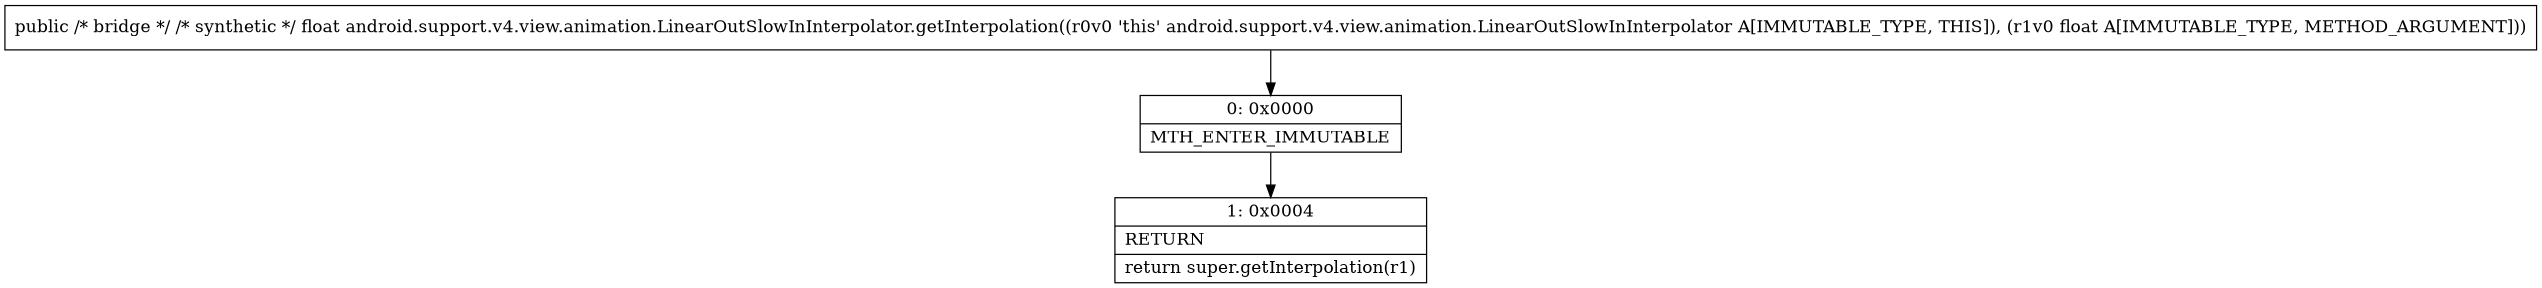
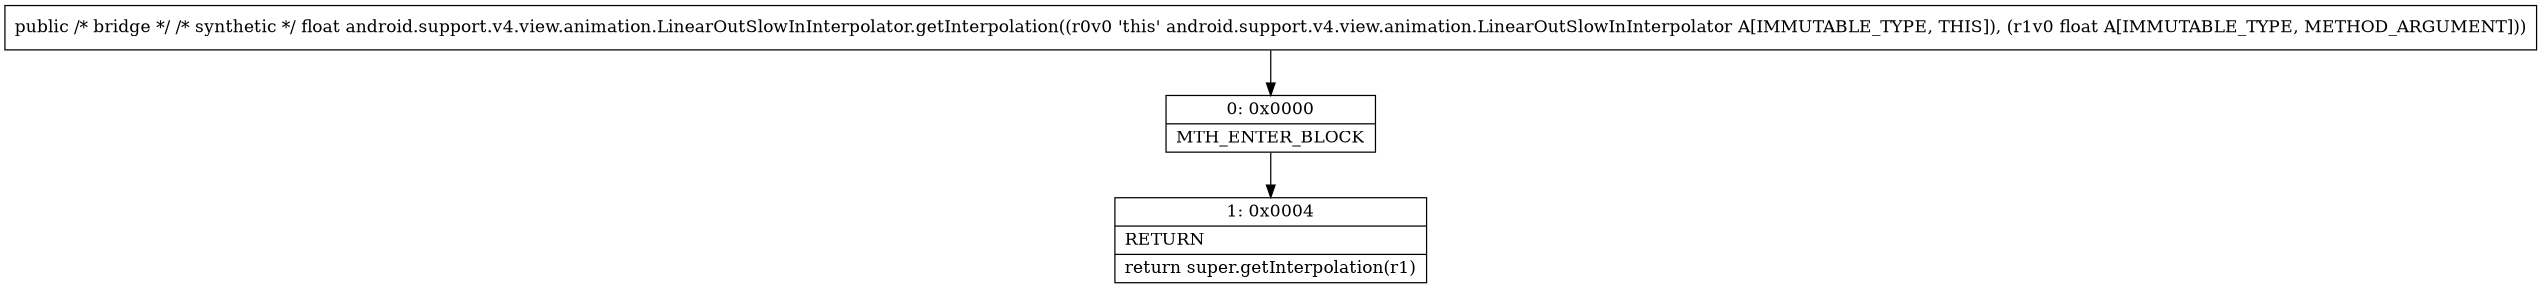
(1271, 137) -> (1271, 137)
